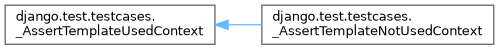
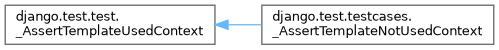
(110, 25) -> (110, 25)
